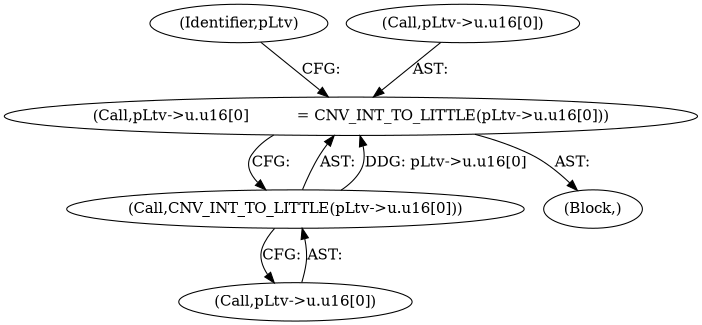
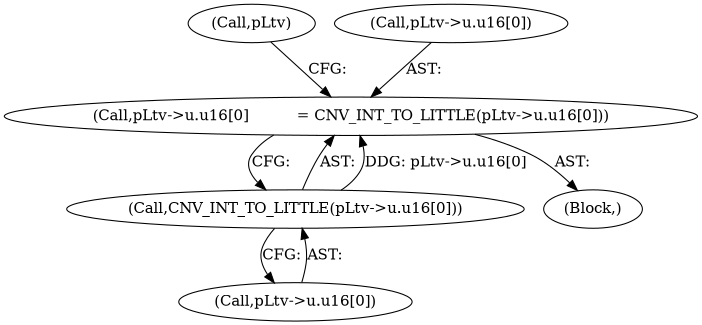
(239, 23) -> (252, 23)
